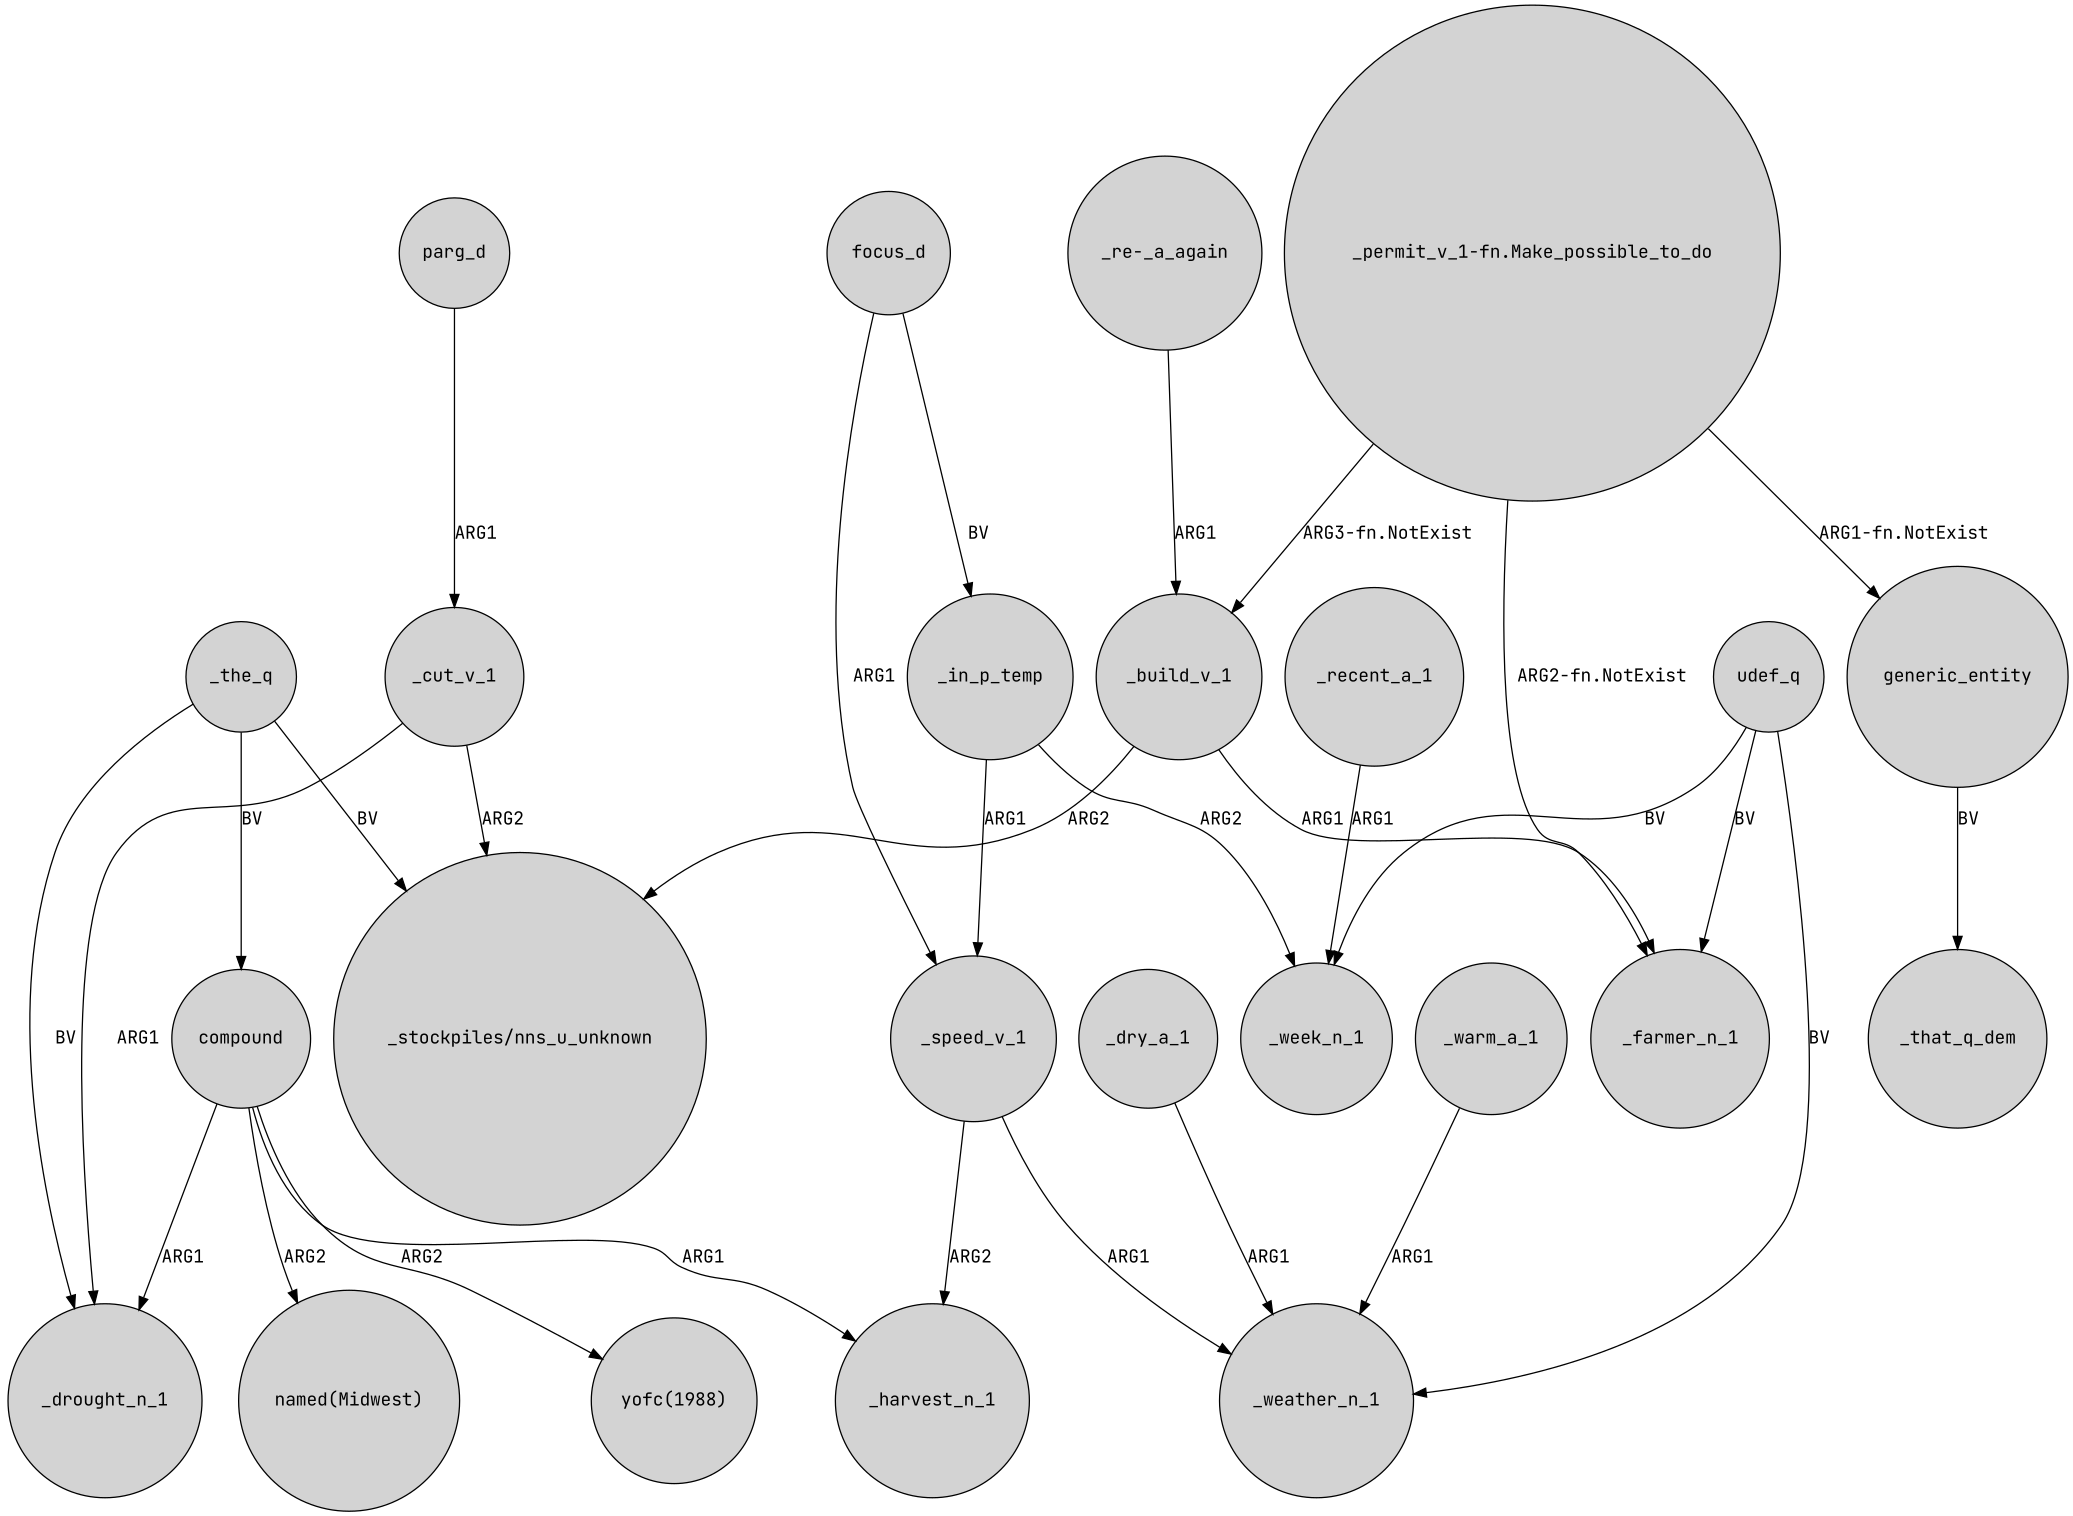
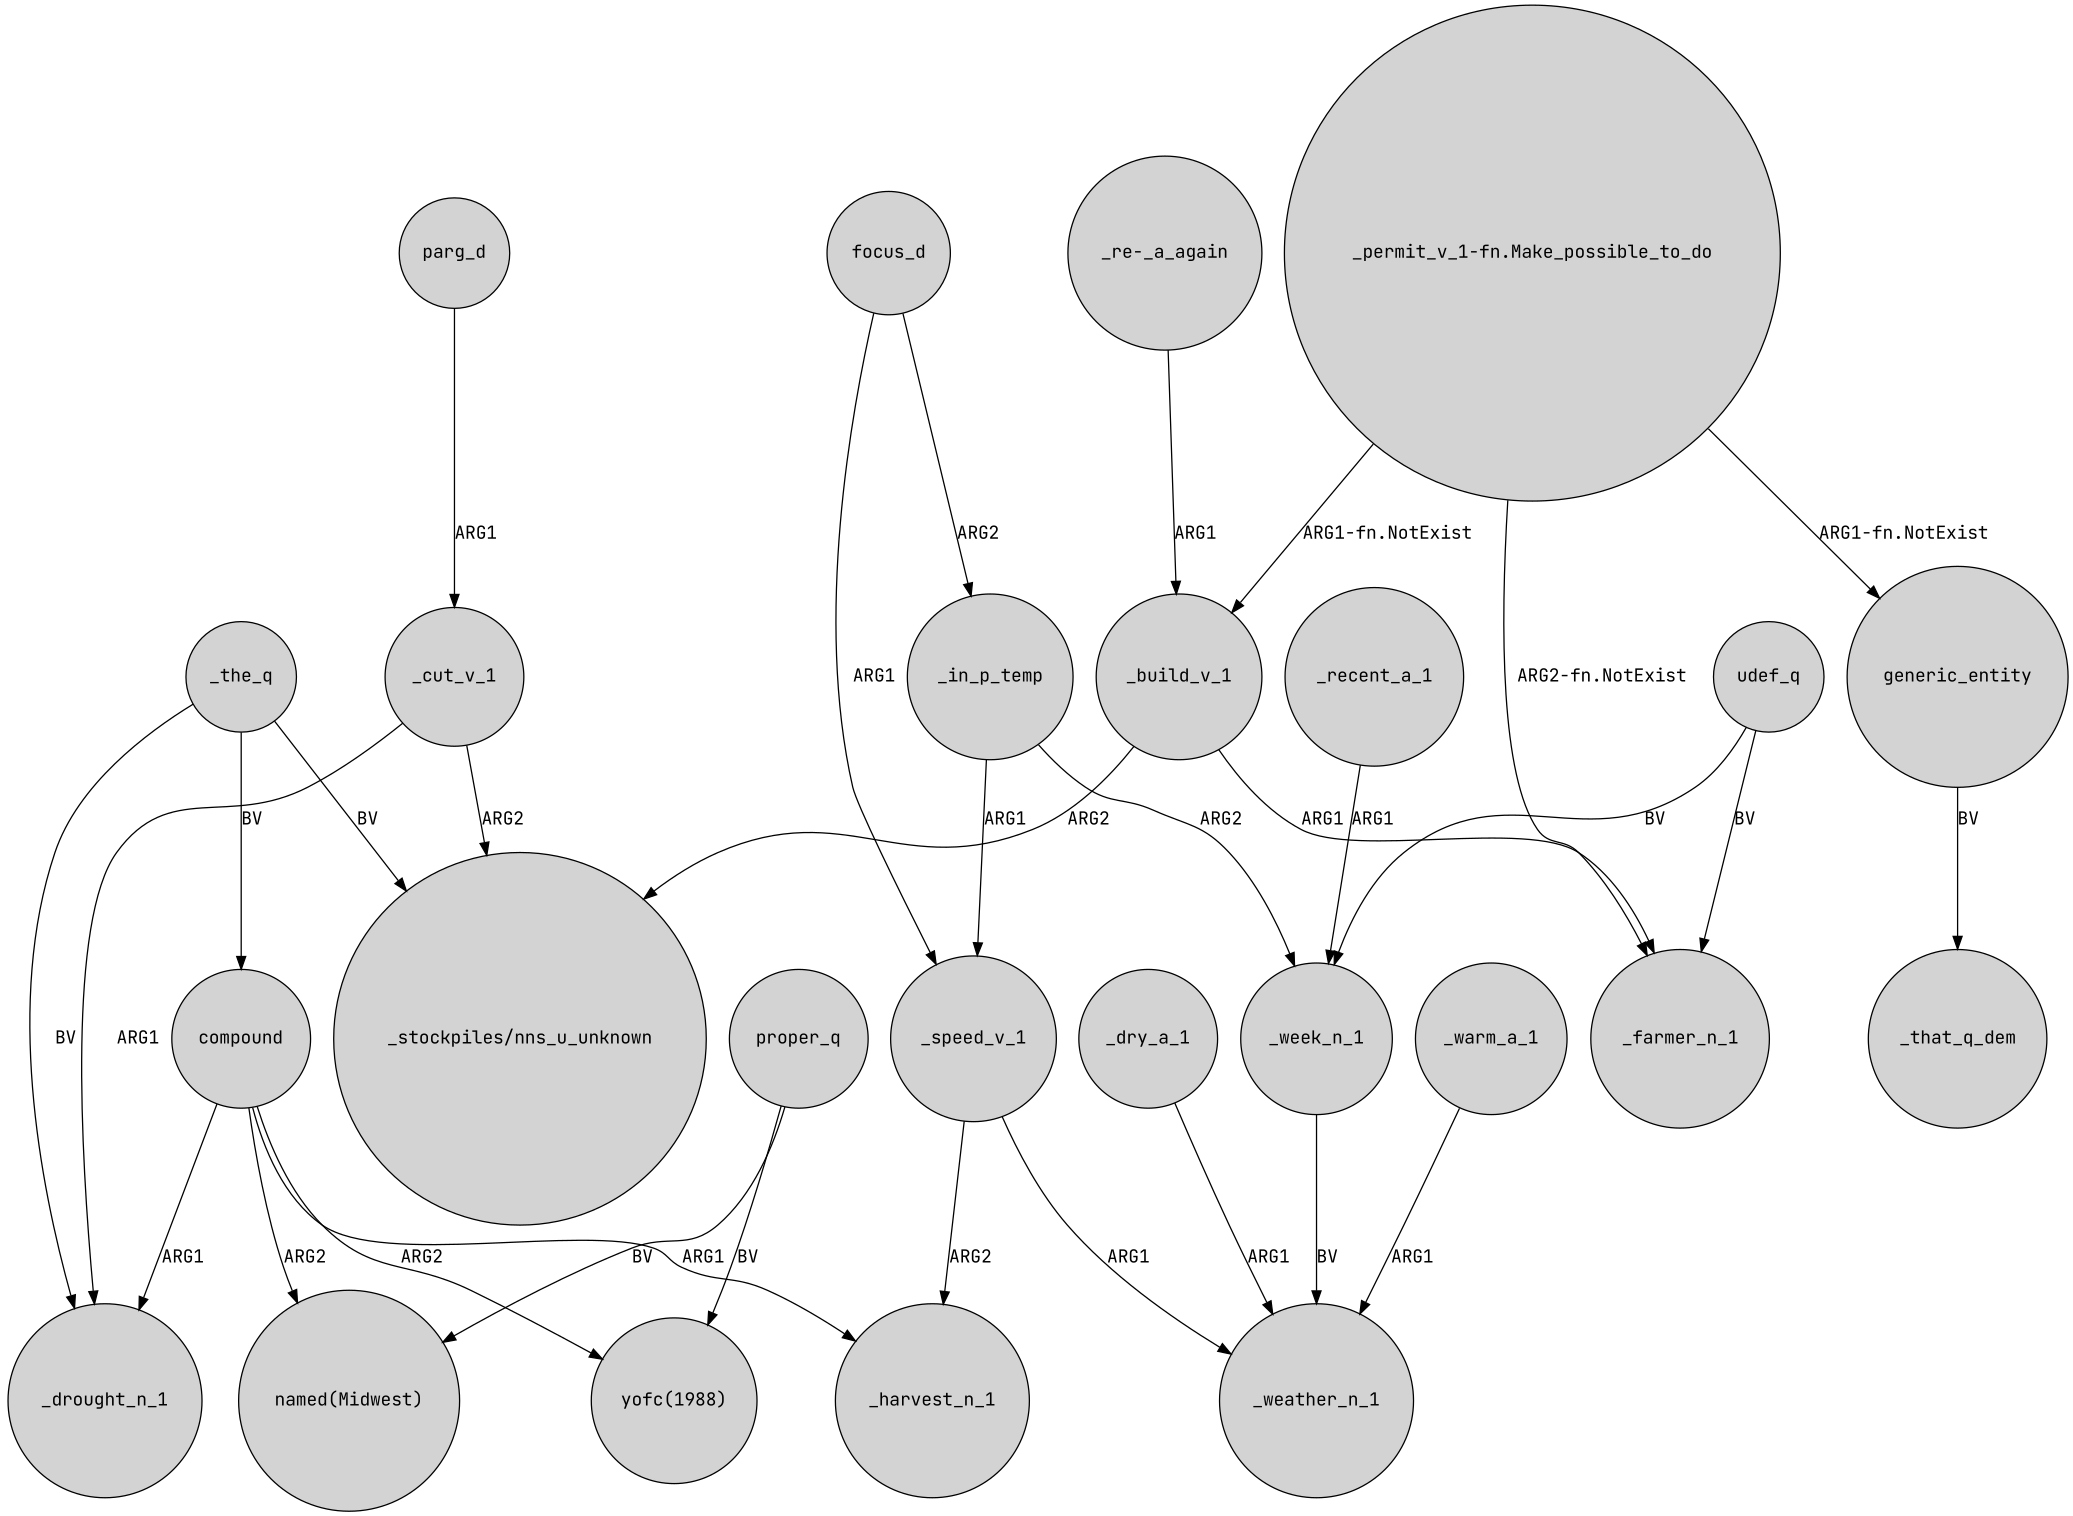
(979, 534) -> (979, 534)
(1388, 534) -> (1388, 534)
none -> (799, 1039)
(1799, 1181) -> (1317, 1203)
